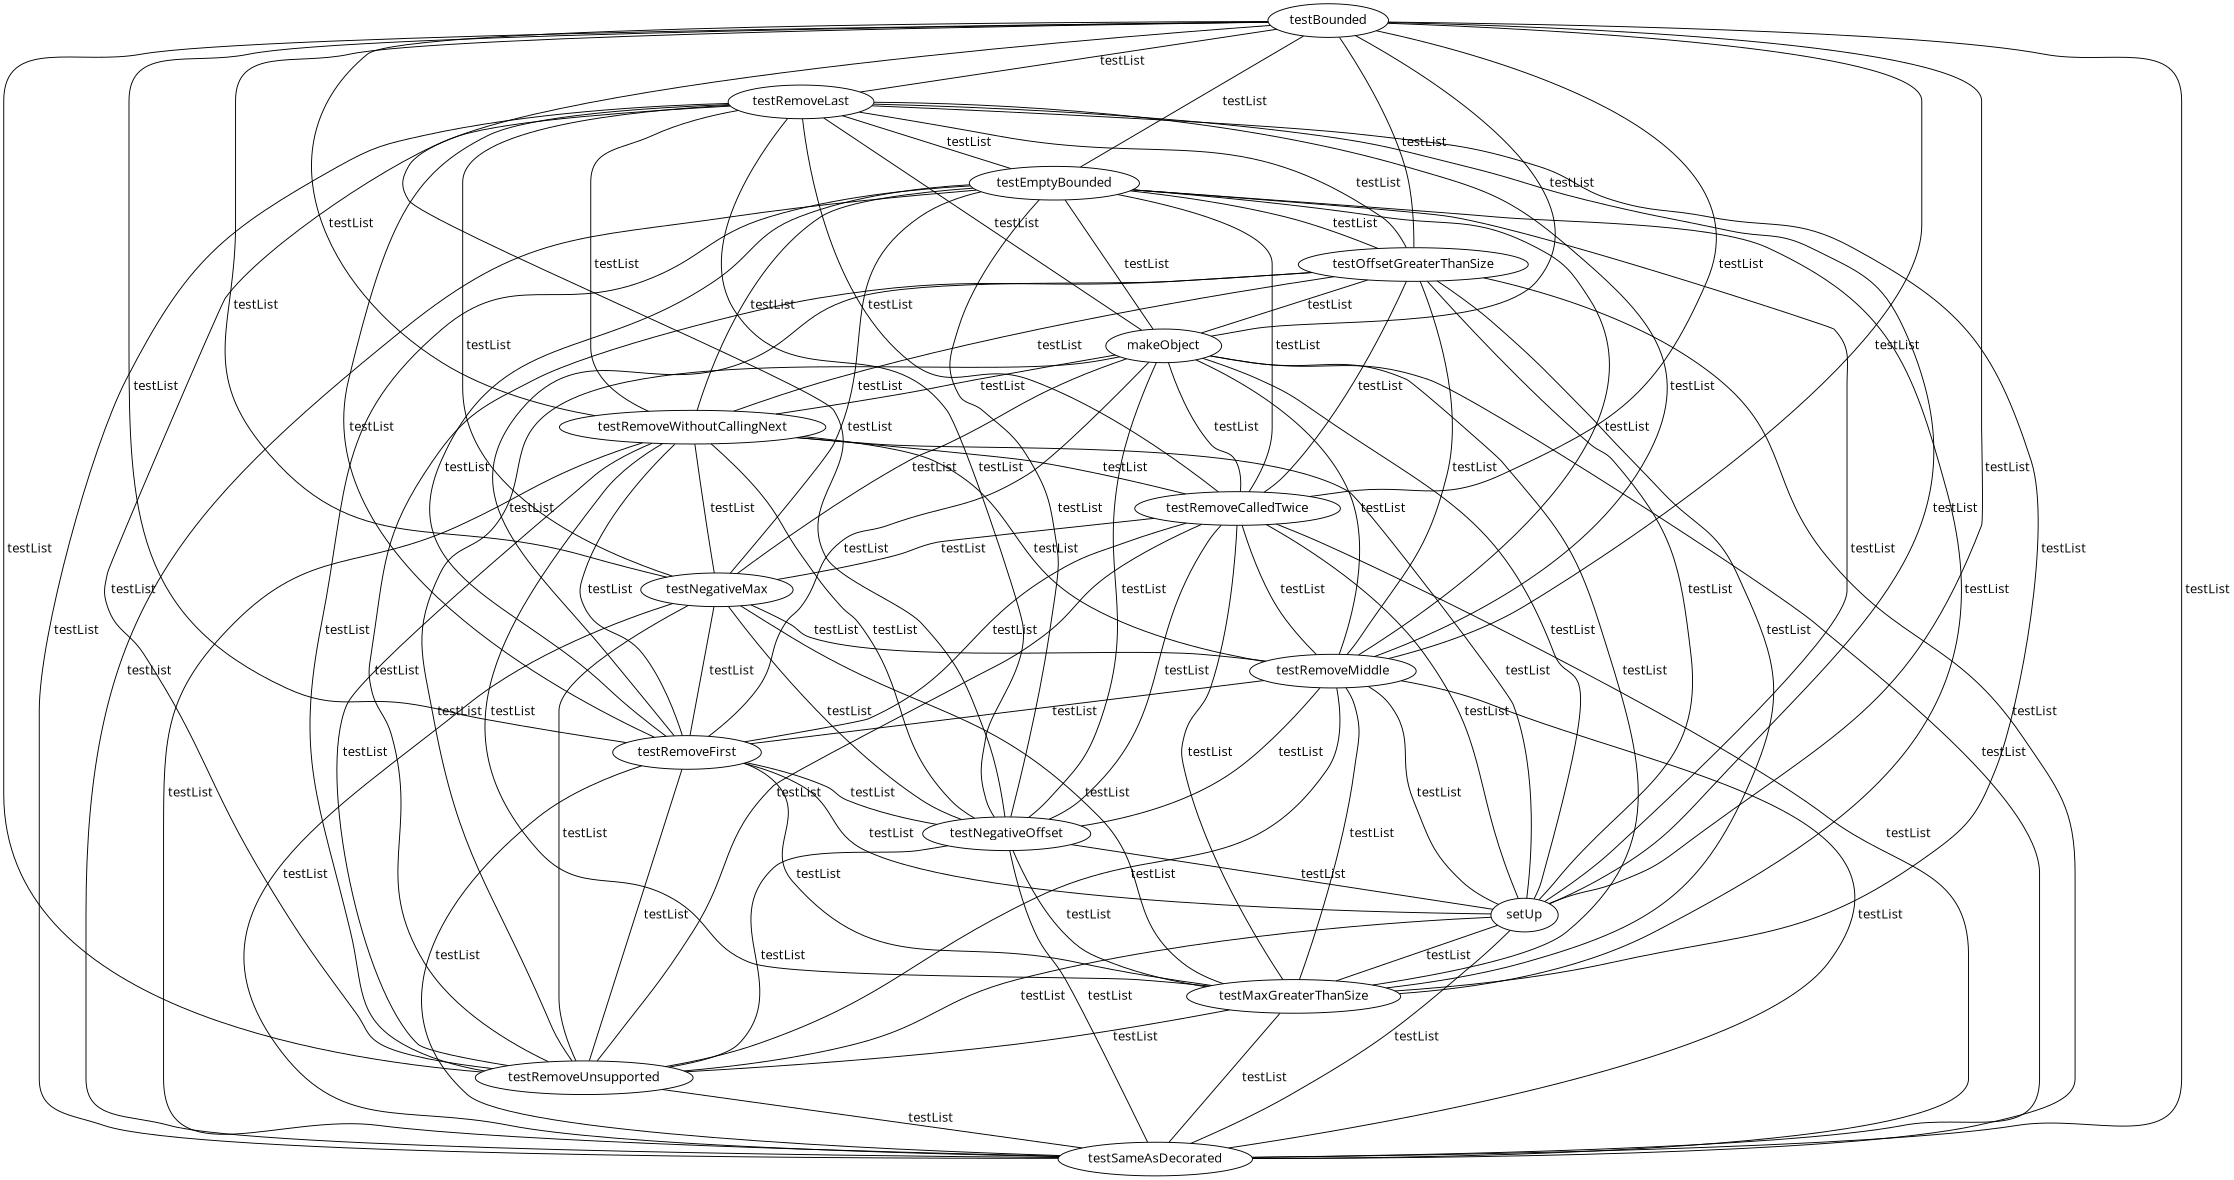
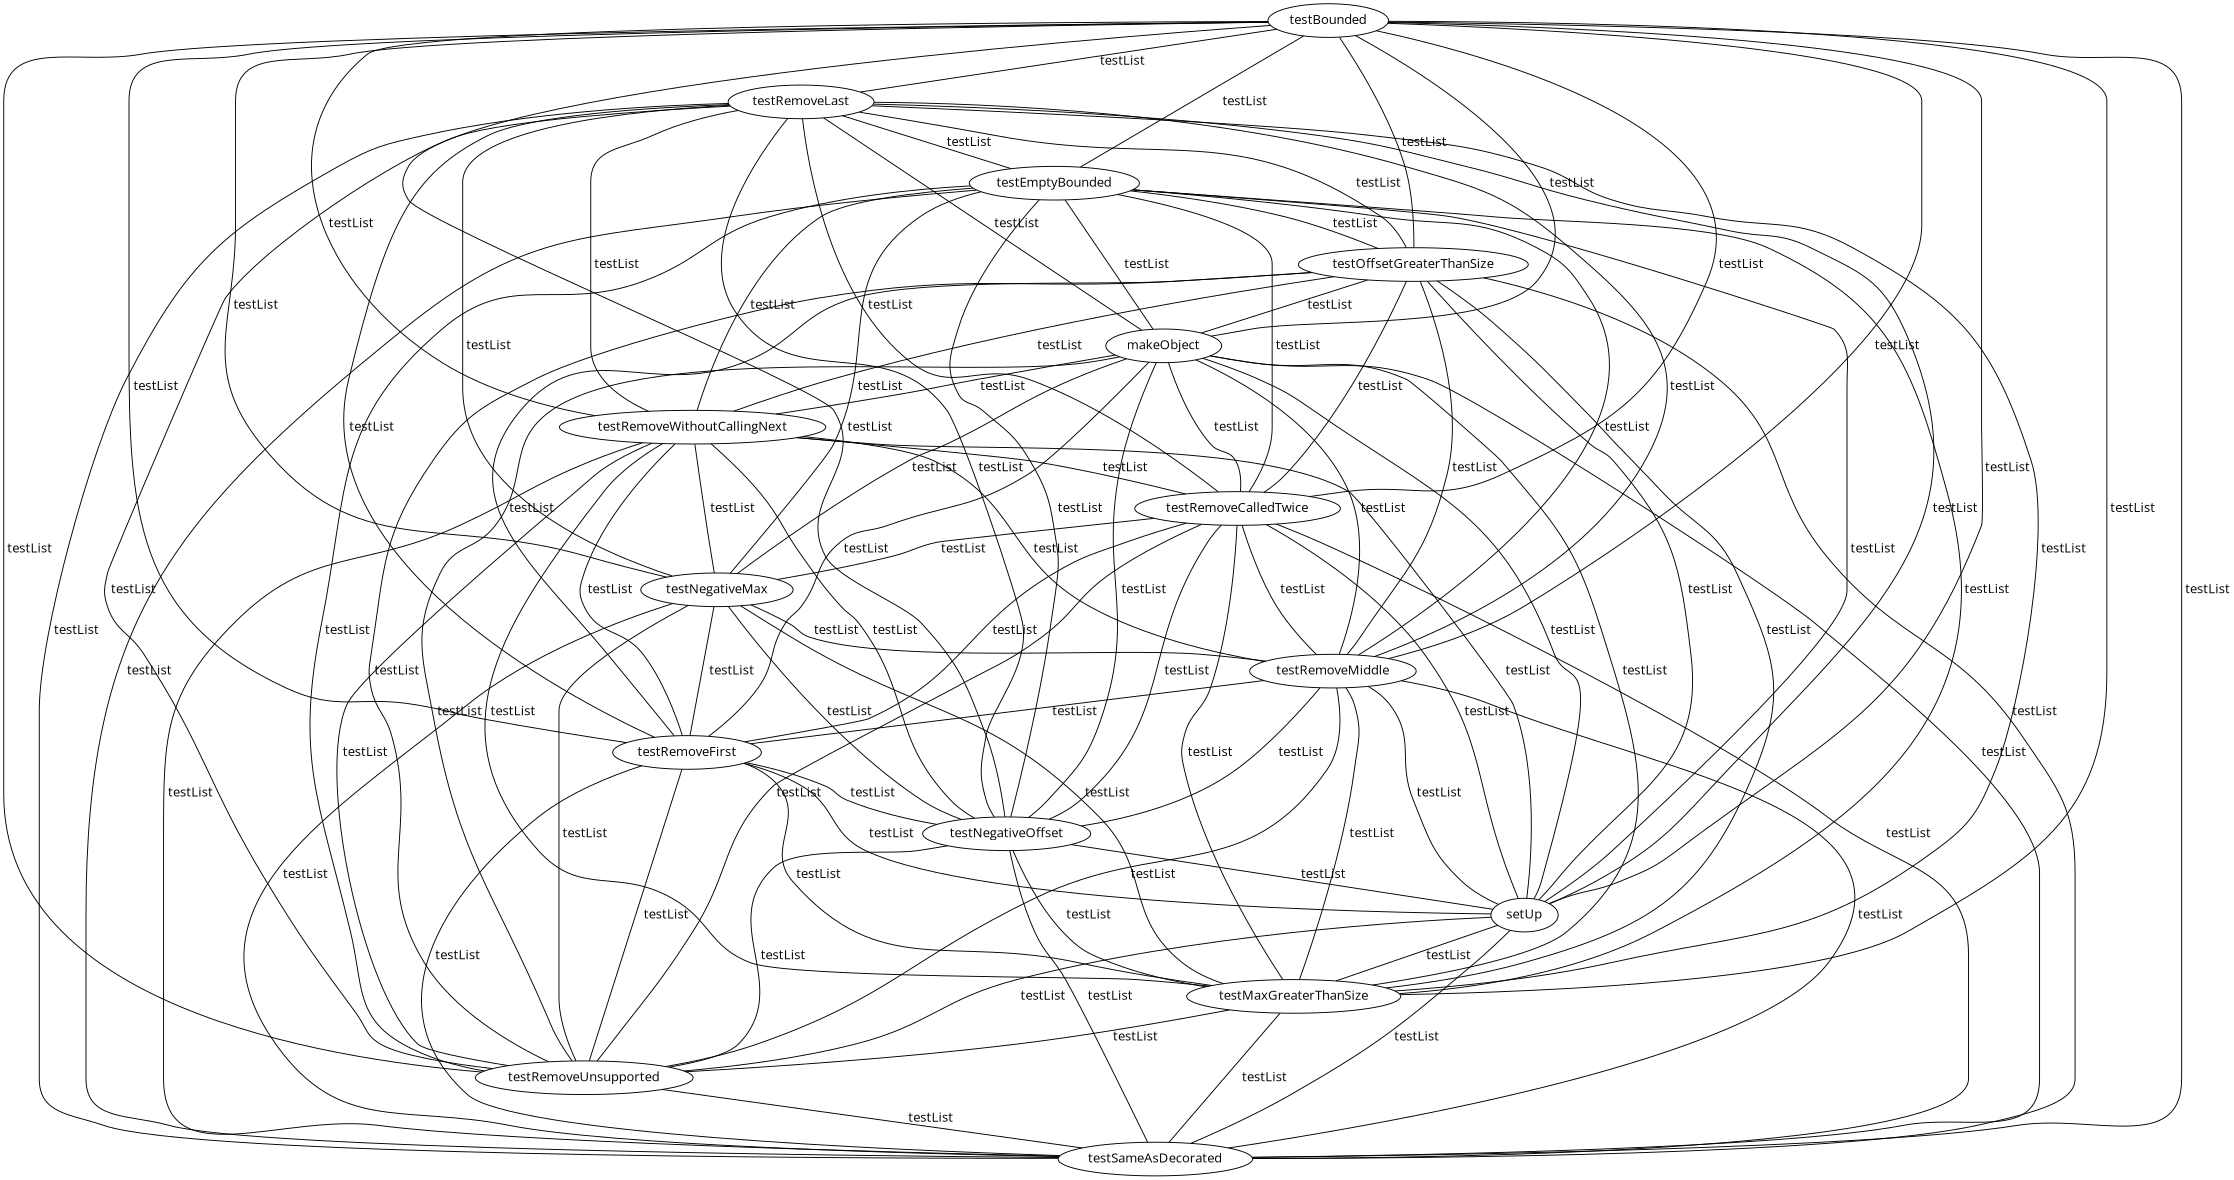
(514, 372) -> none
none -> (2107, 452)
